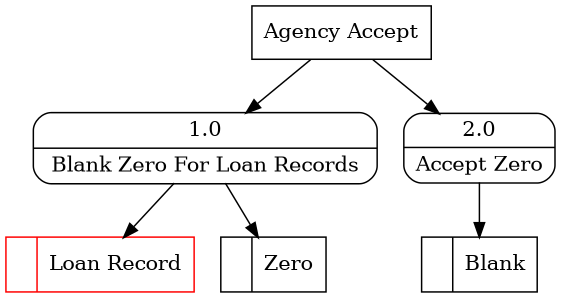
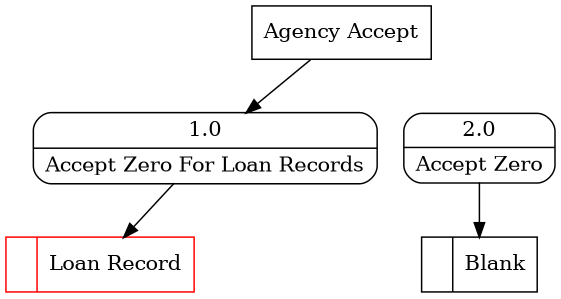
(400, 82) -> none
(205, 165) -> (205, 165)
(273, 265) -> none
